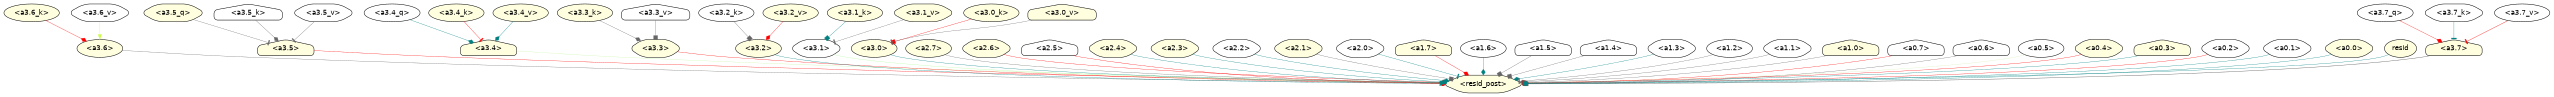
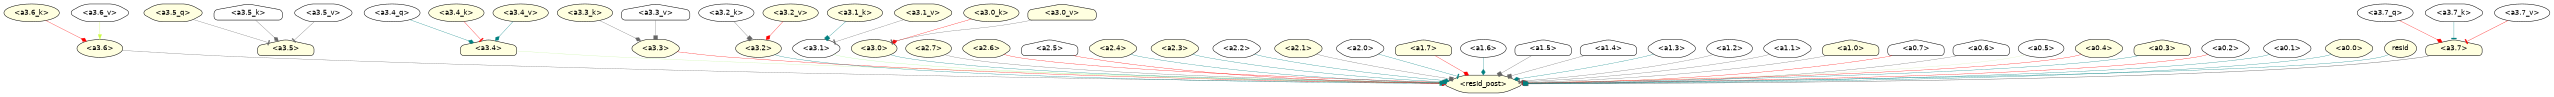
(934, 30) -> (934, 30)
(878, 71) -> none
